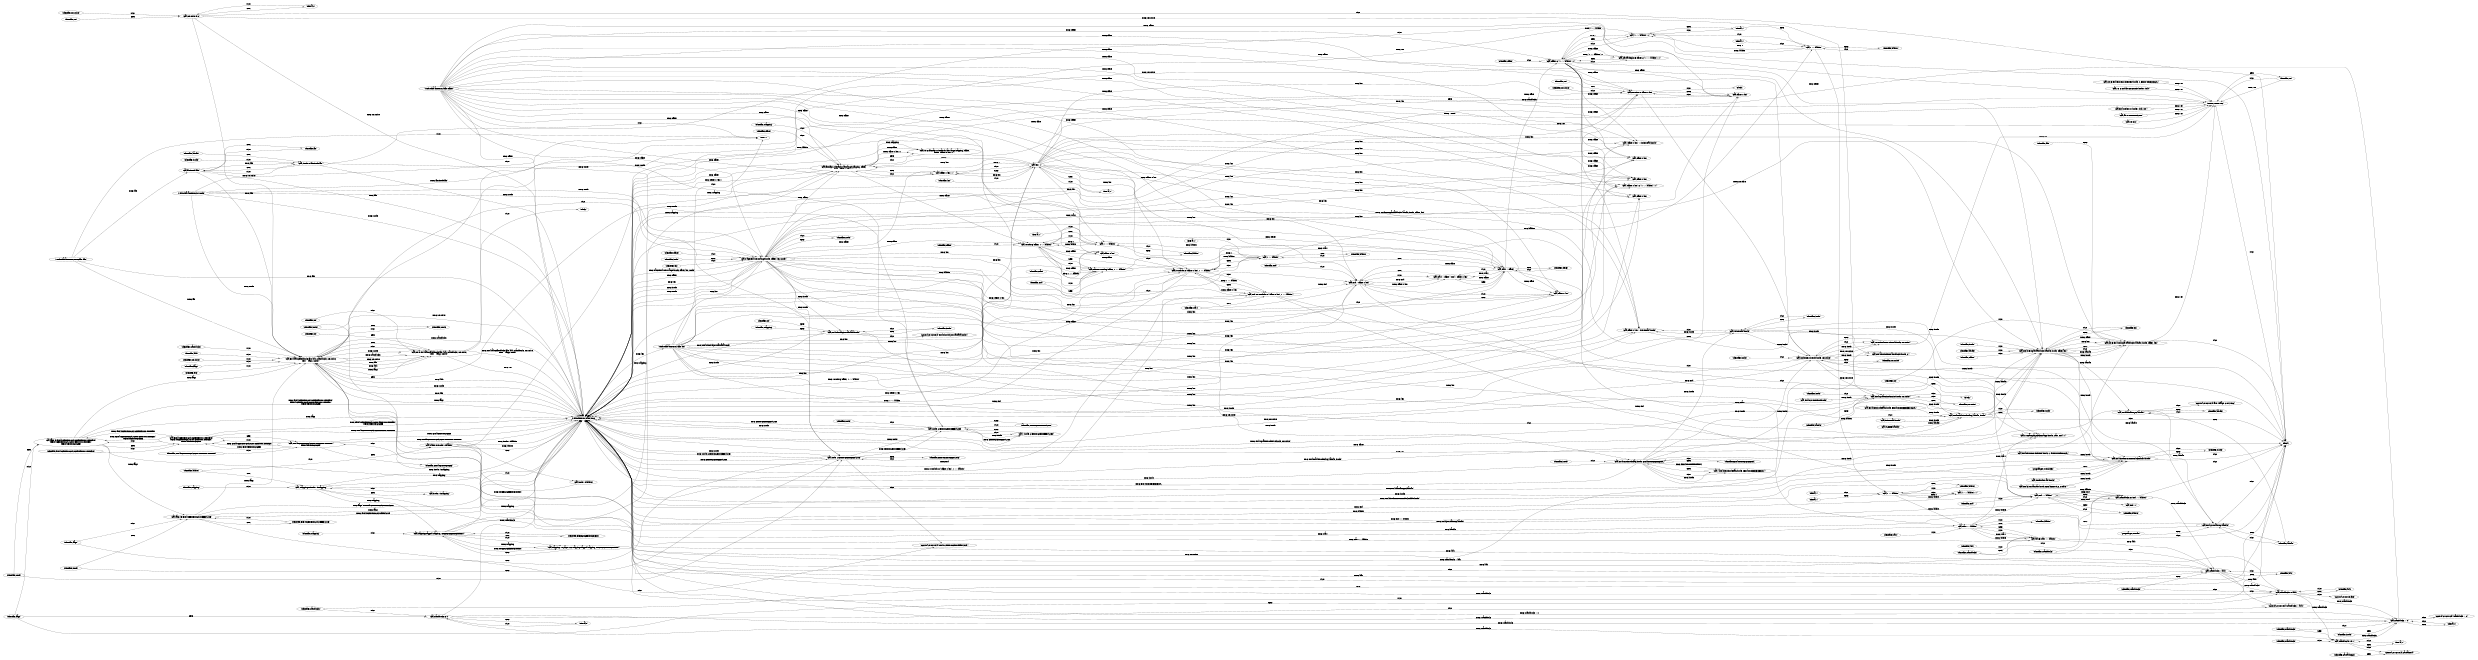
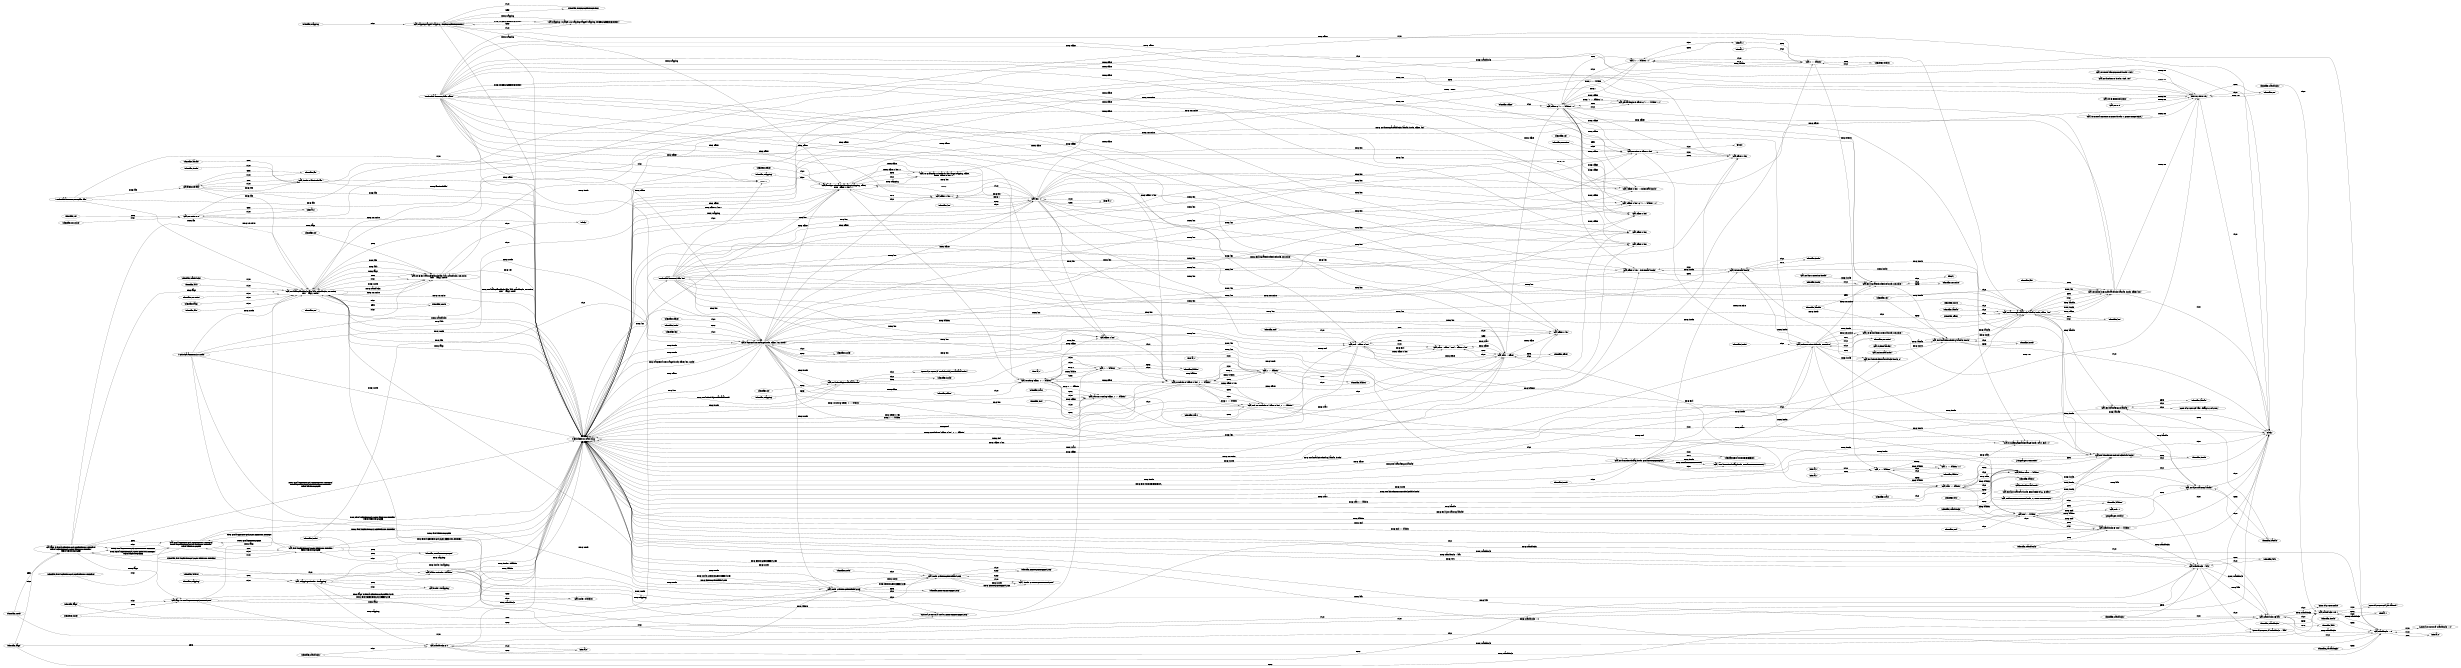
(2131, 116) -> (2115, 99)
none -> (892, 260)
(1814, 358) -> (1813, 344)
(1891, 408) -> none
(1676, 470) -> none
(379, 502) -> (366, 622)
(311, 522) -> none
(2372, 655) -> (2363, 646)
